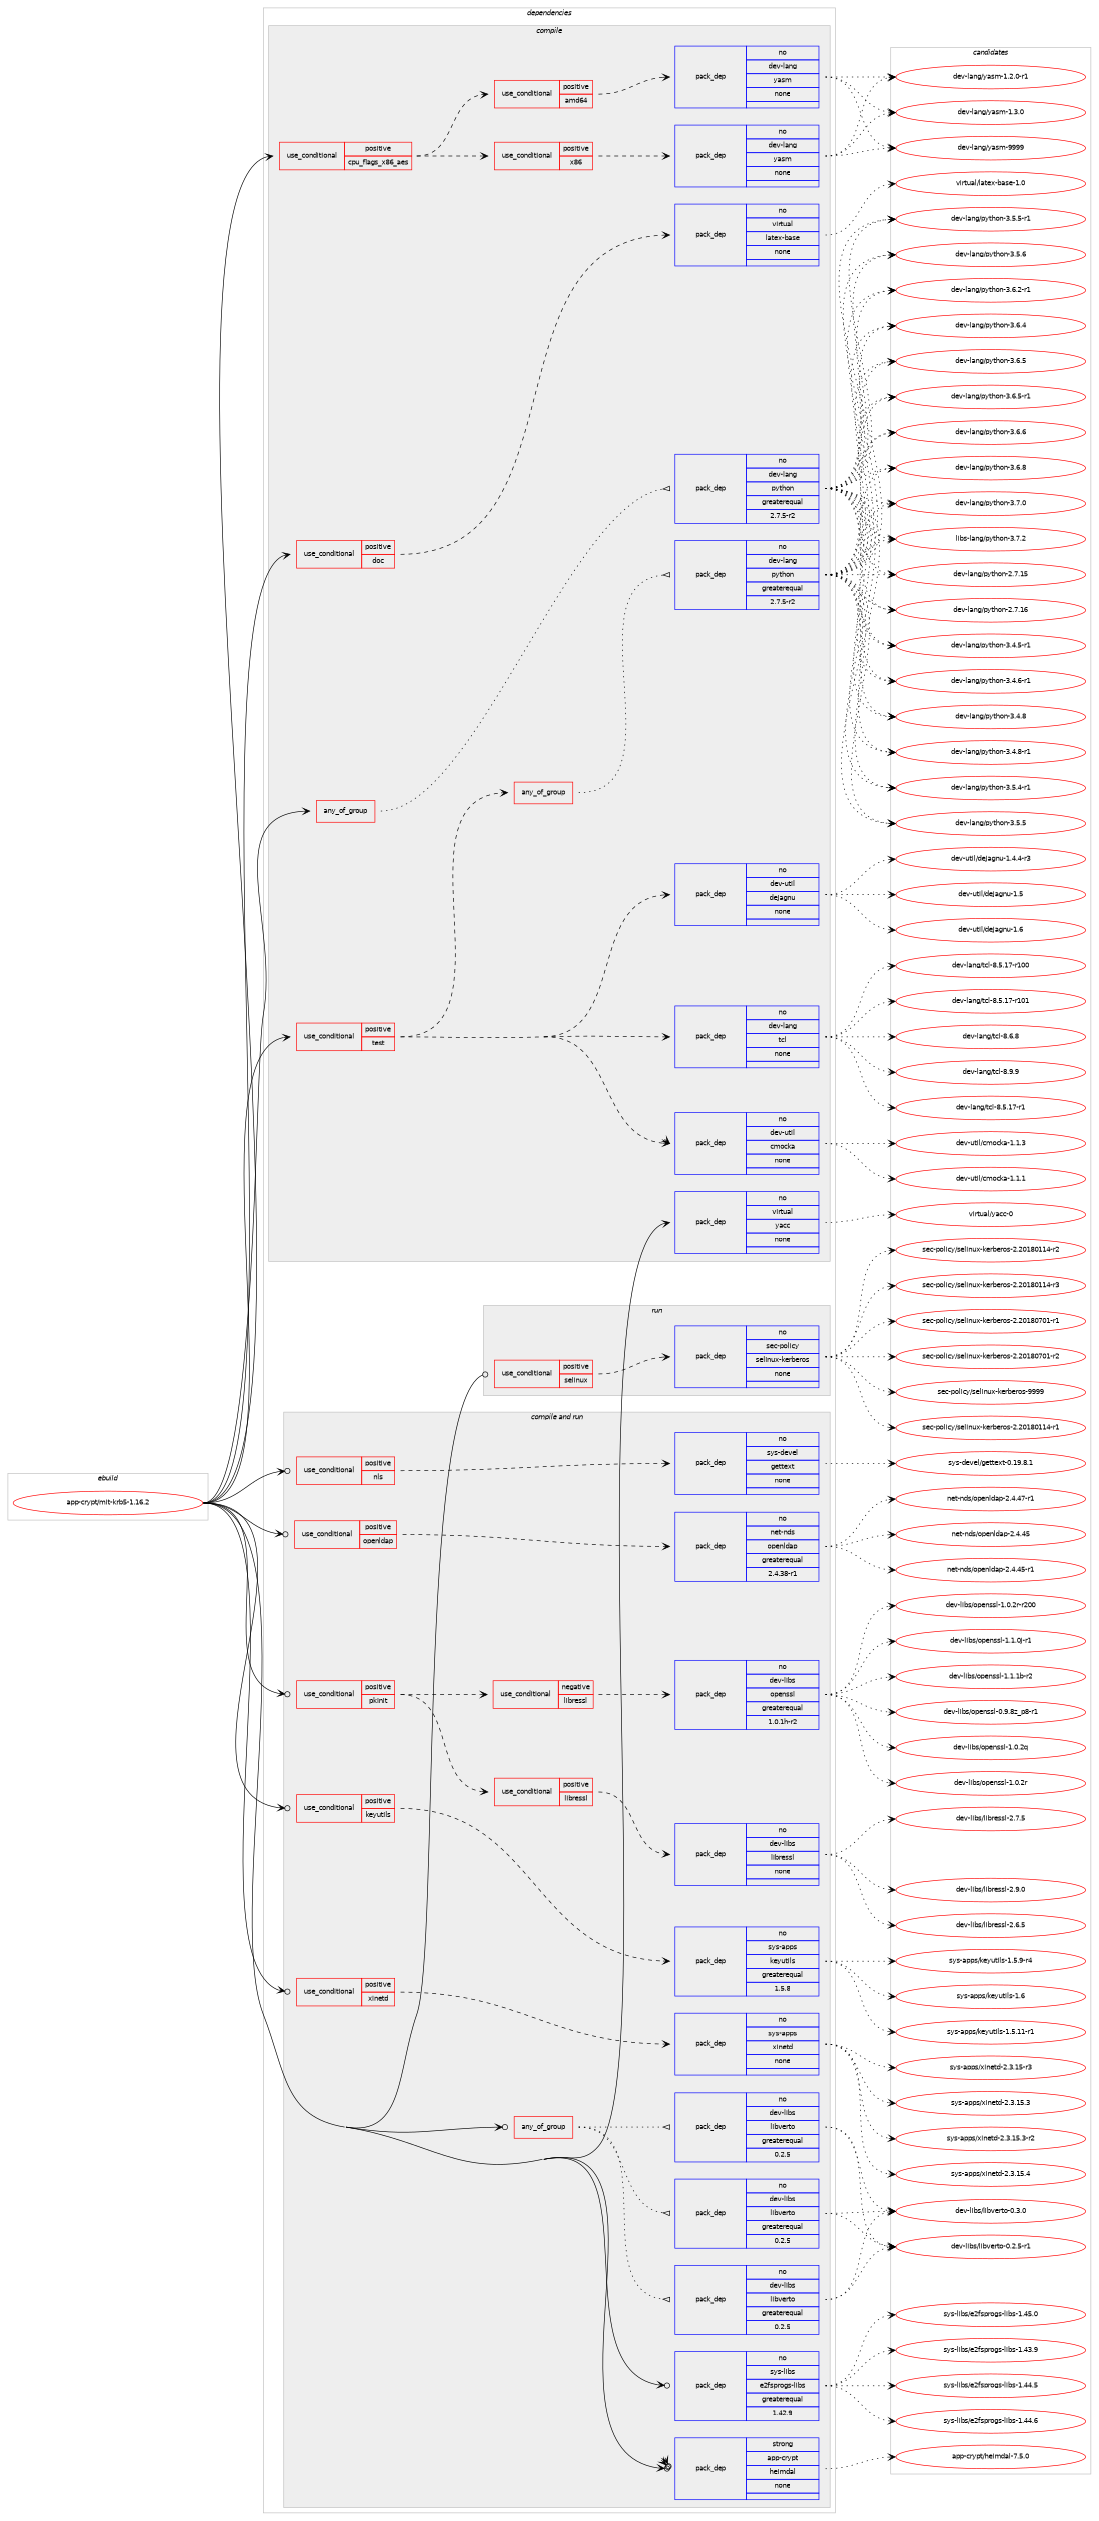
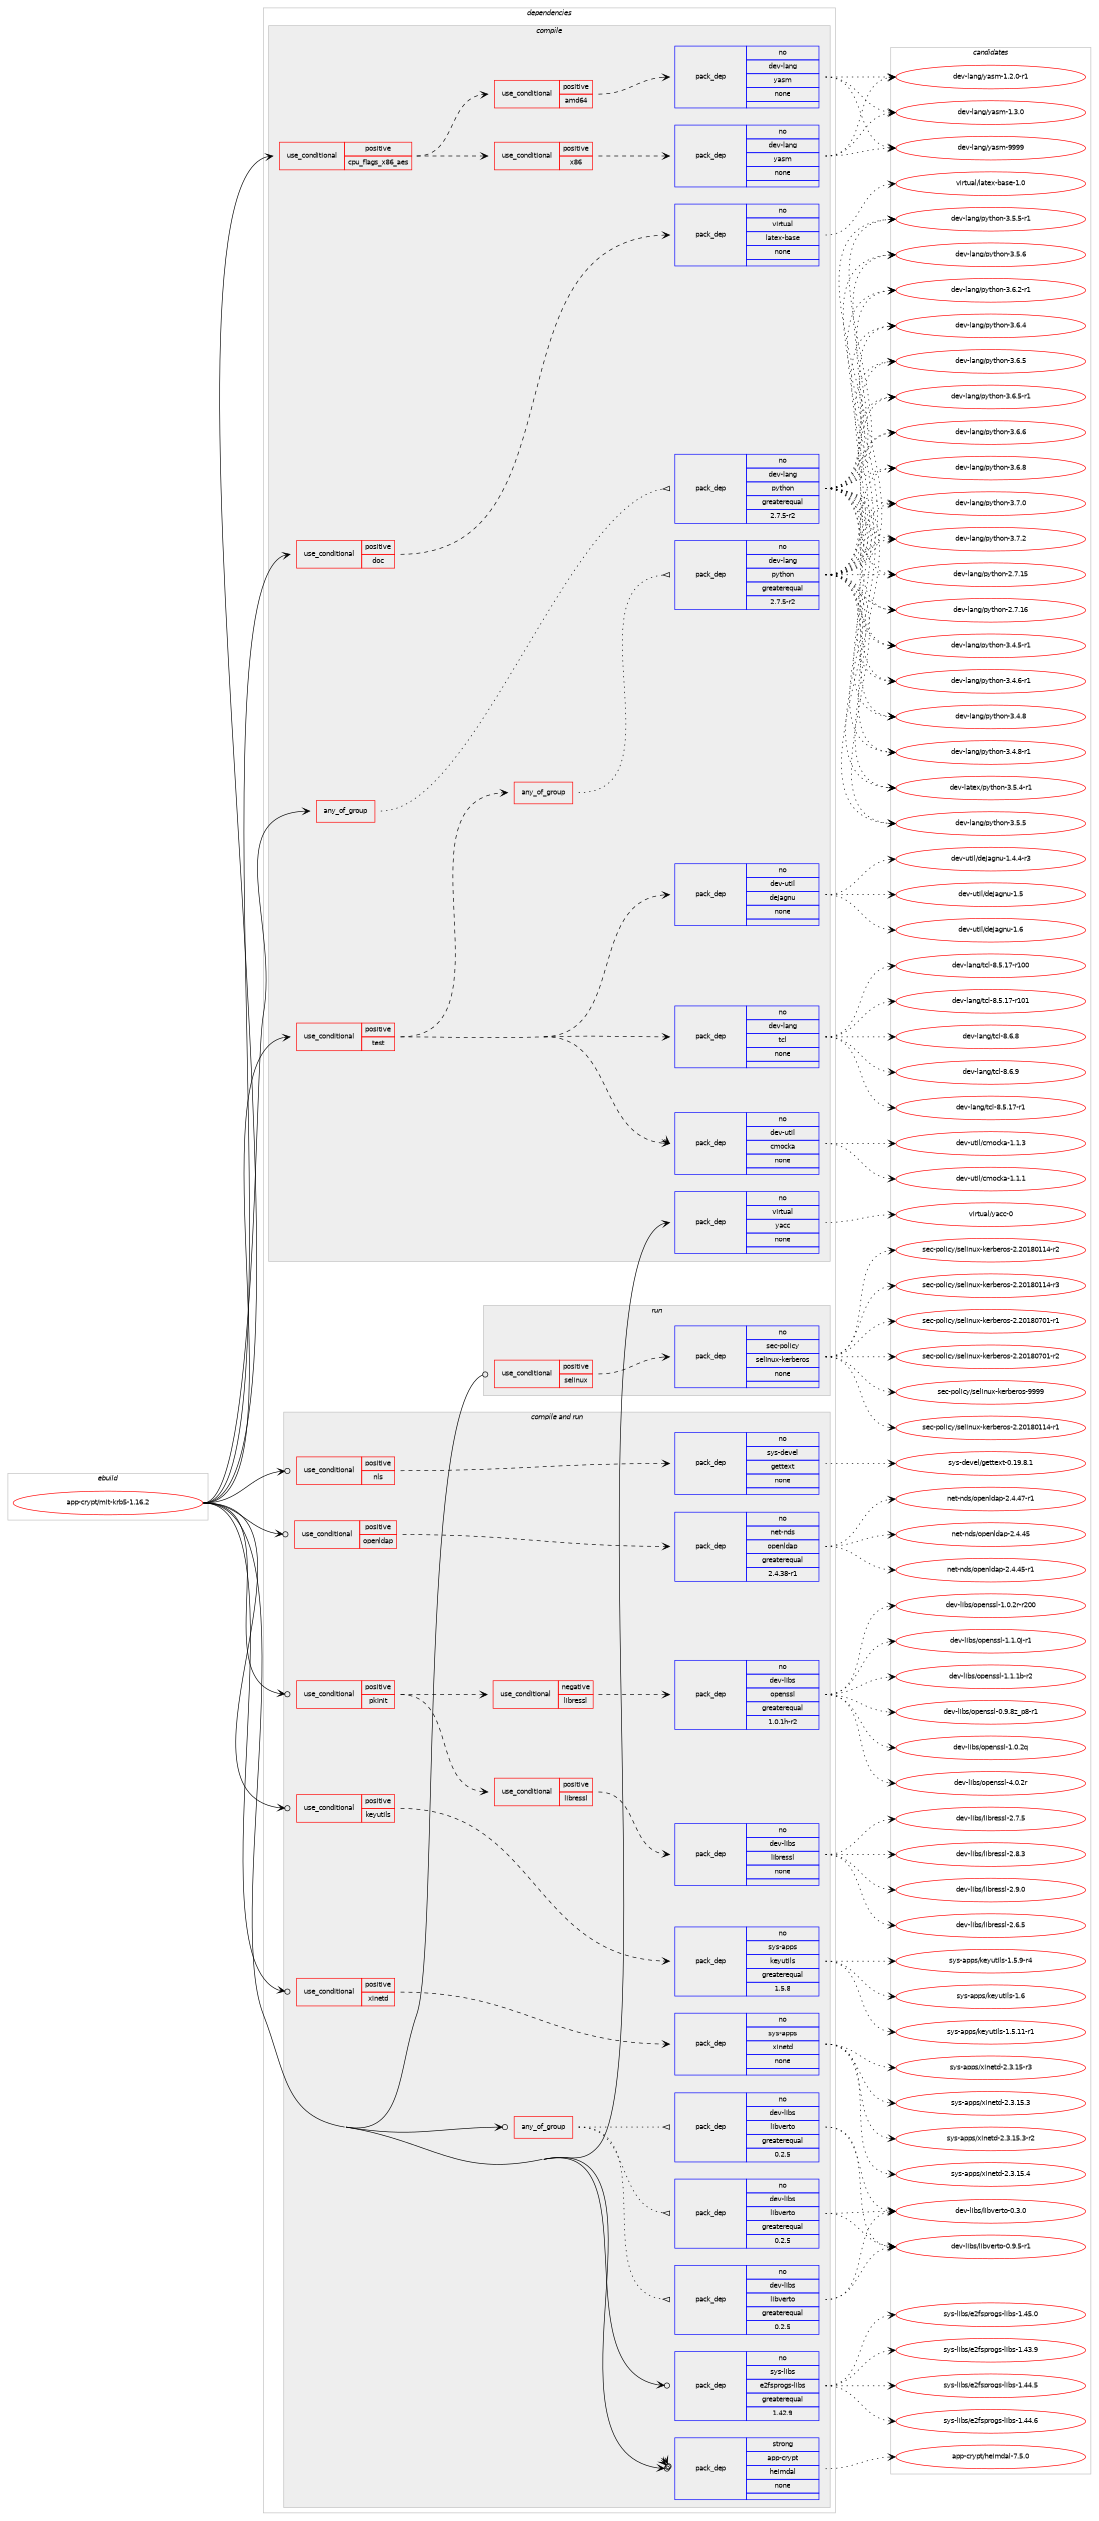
(991, 539) -> (991, 539)
(991, 788) -> (991, 788)
(991, 1072) -> (991, 1072)
(991, 1783) -> (991, 1783)
none -> (991, 1855)
(991, 2247) -> (991, 2247)
